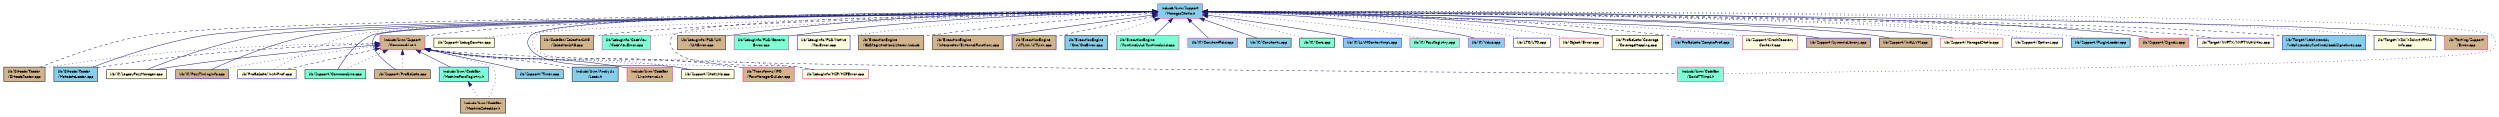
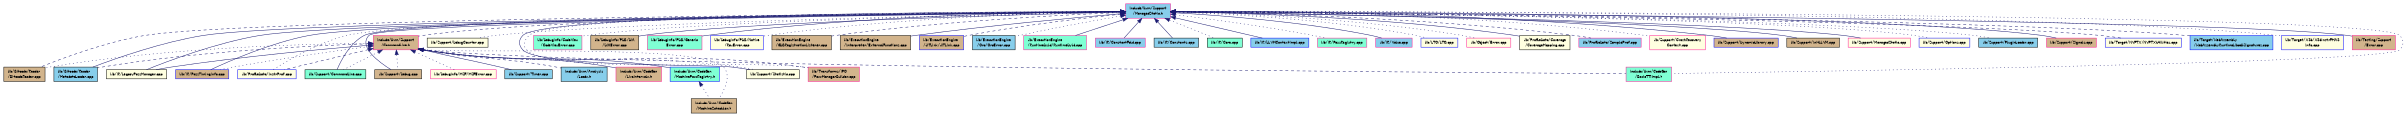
(832, 19) -> none
(567, 43) -> none
(891, 43) -> (802, 43)
(402, 74) -> (398, 74)
